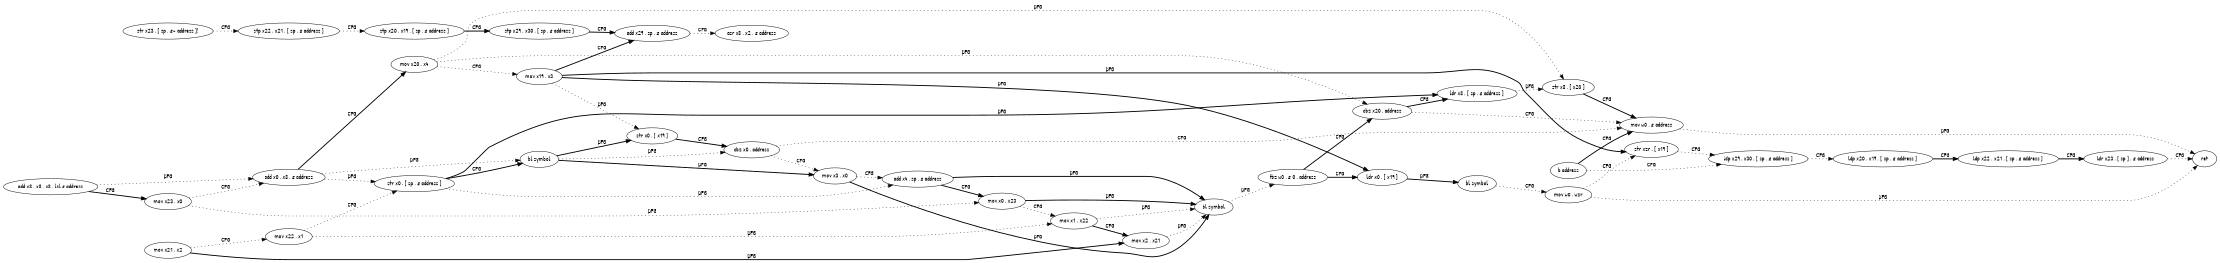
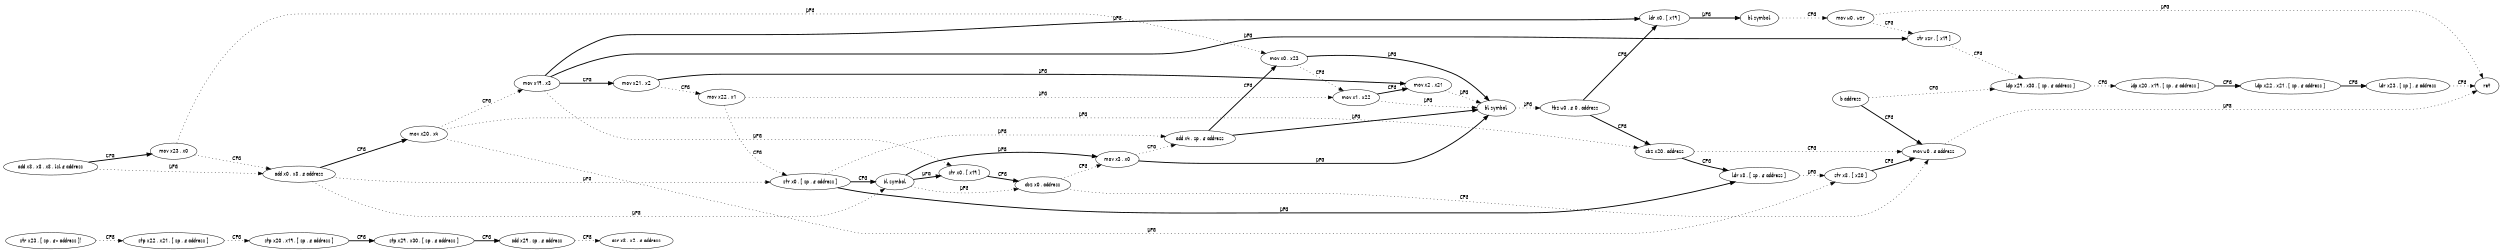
(585, 59) -> (584, 83)
